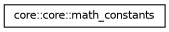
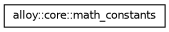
(85, 16) -> (85, 16)
